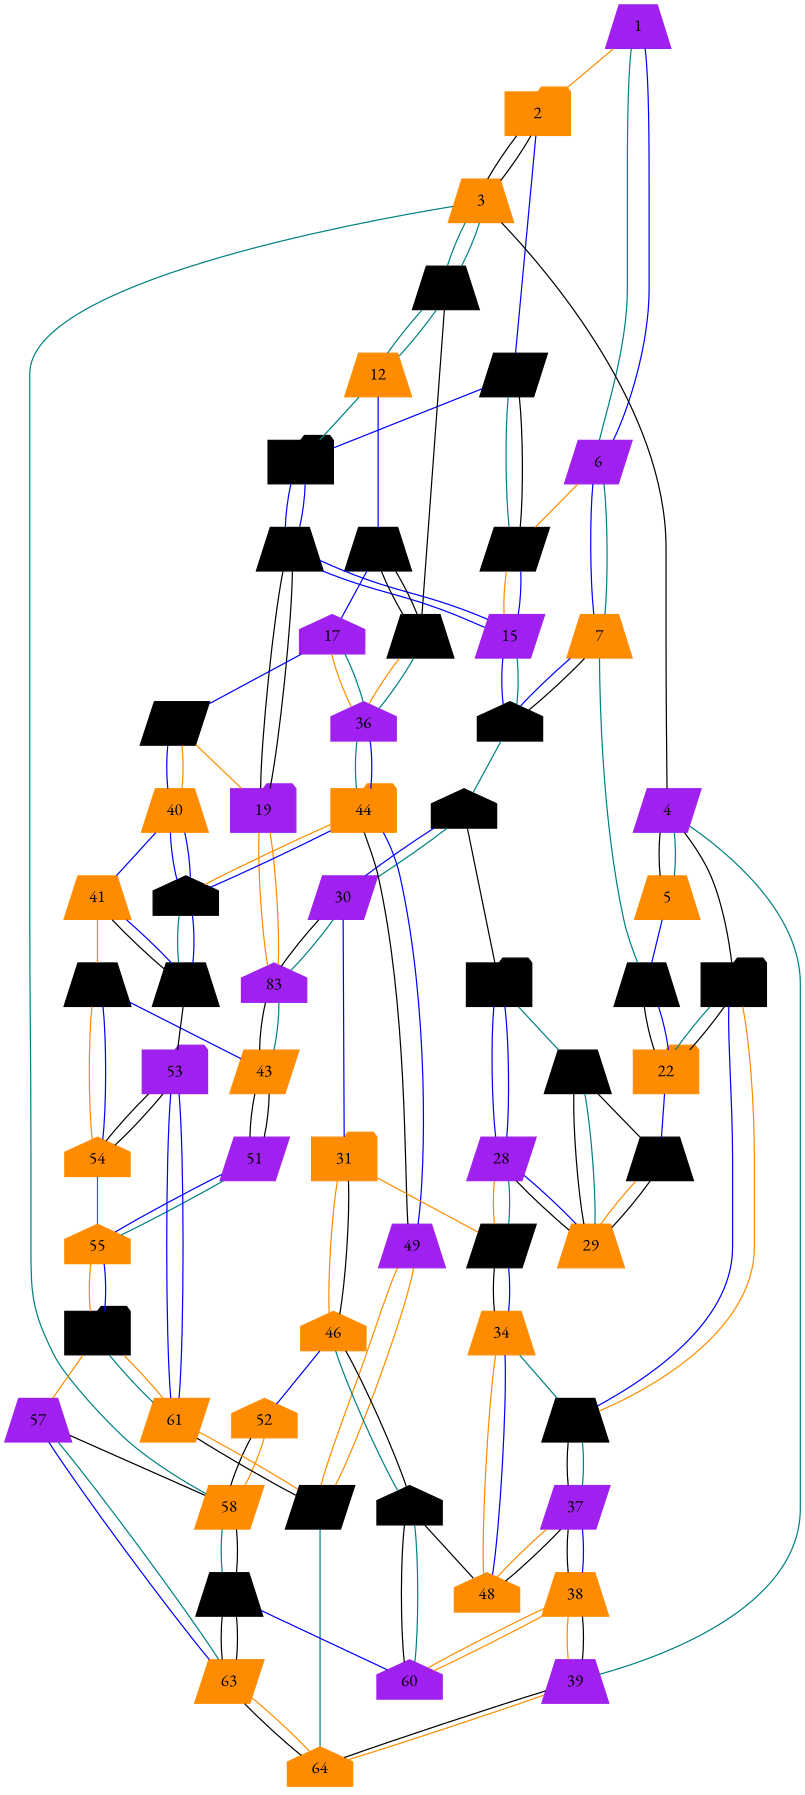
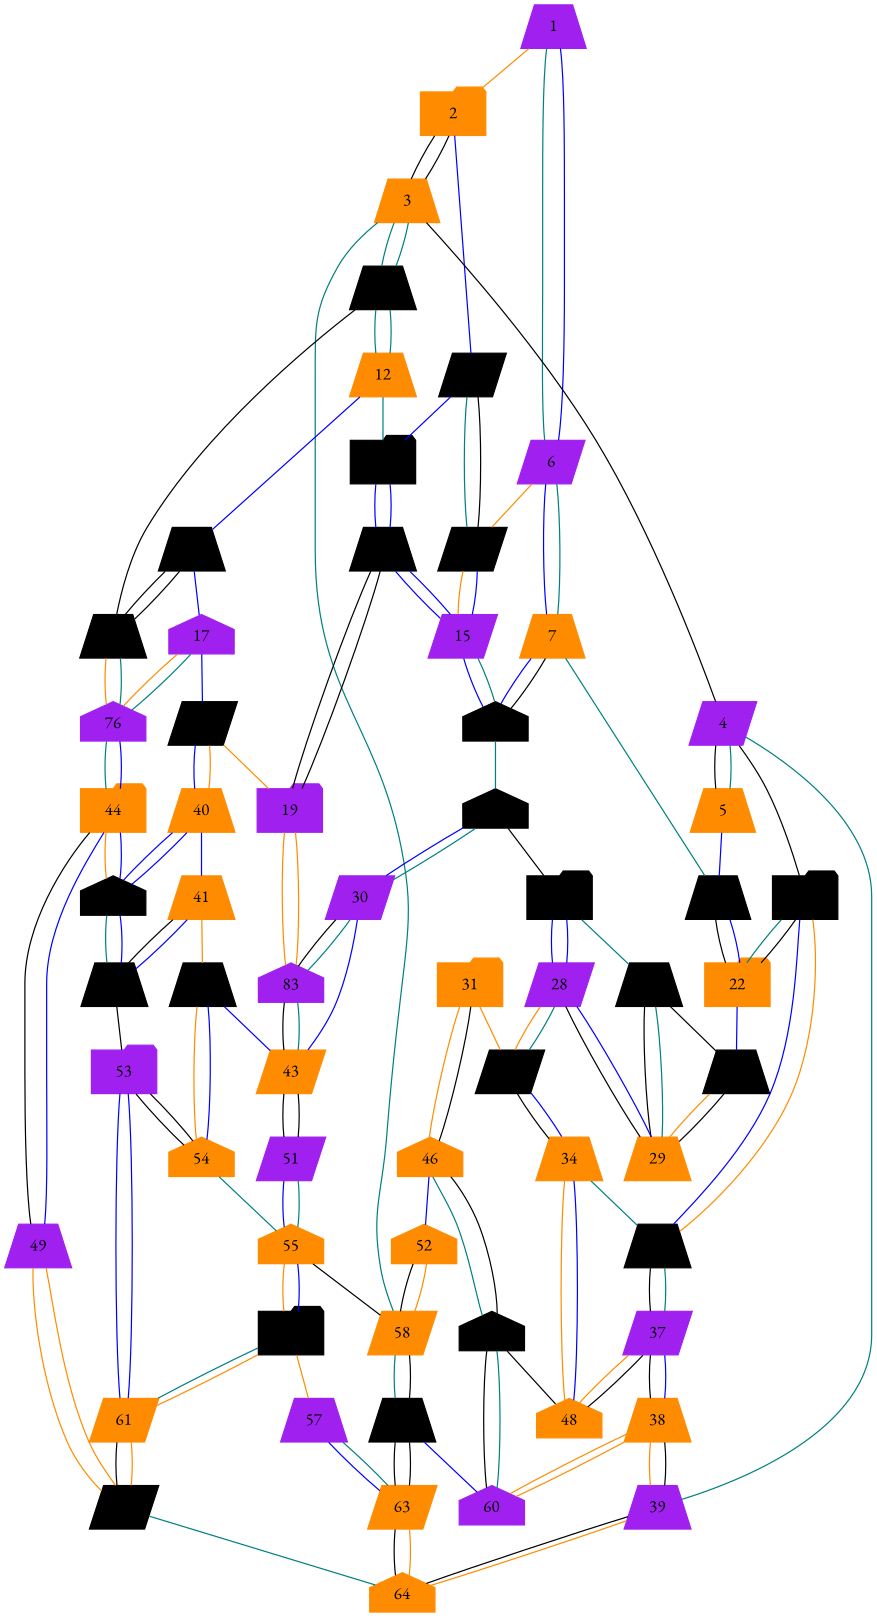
(364, 723) -> (113, 723)
(344, 1028) -> (342, 988)
(137, 1465) -> (347, 1290)
